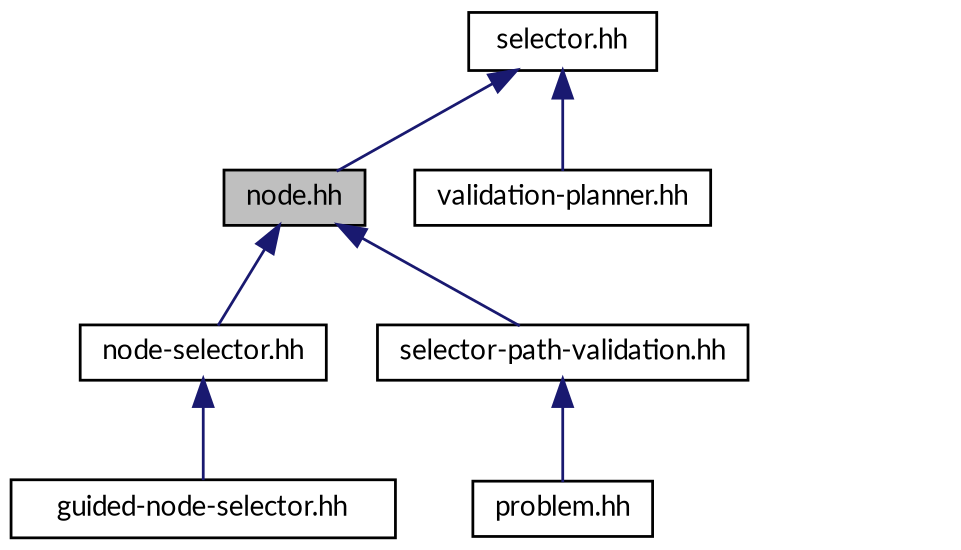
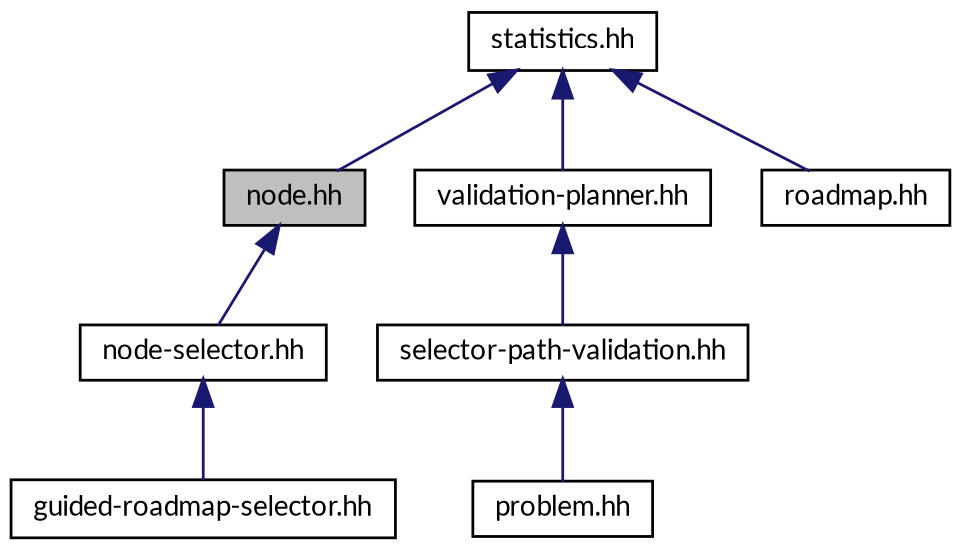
(563, 41) -> (563, 41)
none -> (856, 198)
(441, 282) -> (563, 290)
(203, 509) -> (203, 509)
